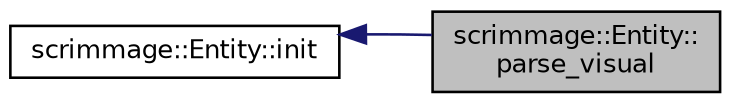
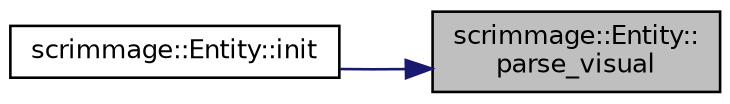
(399, 34) -> (373, 69)
